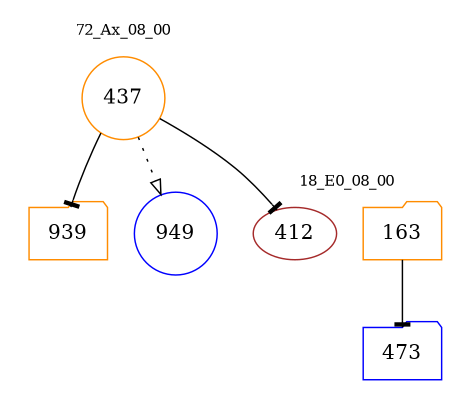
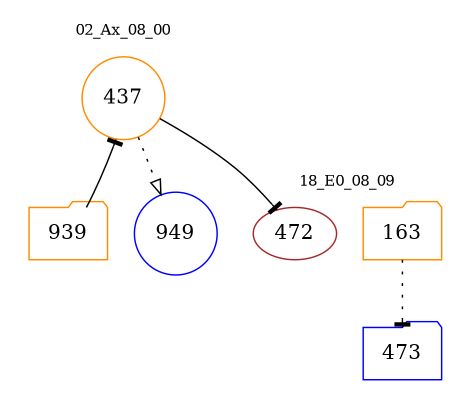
(123, 31) -> (123, 31)
(86, 166) -> (101, 177)
(347, 182) -> (347, 182)
(295, 234) -> (295, 234)
(402, 290) -> (402, 290)
